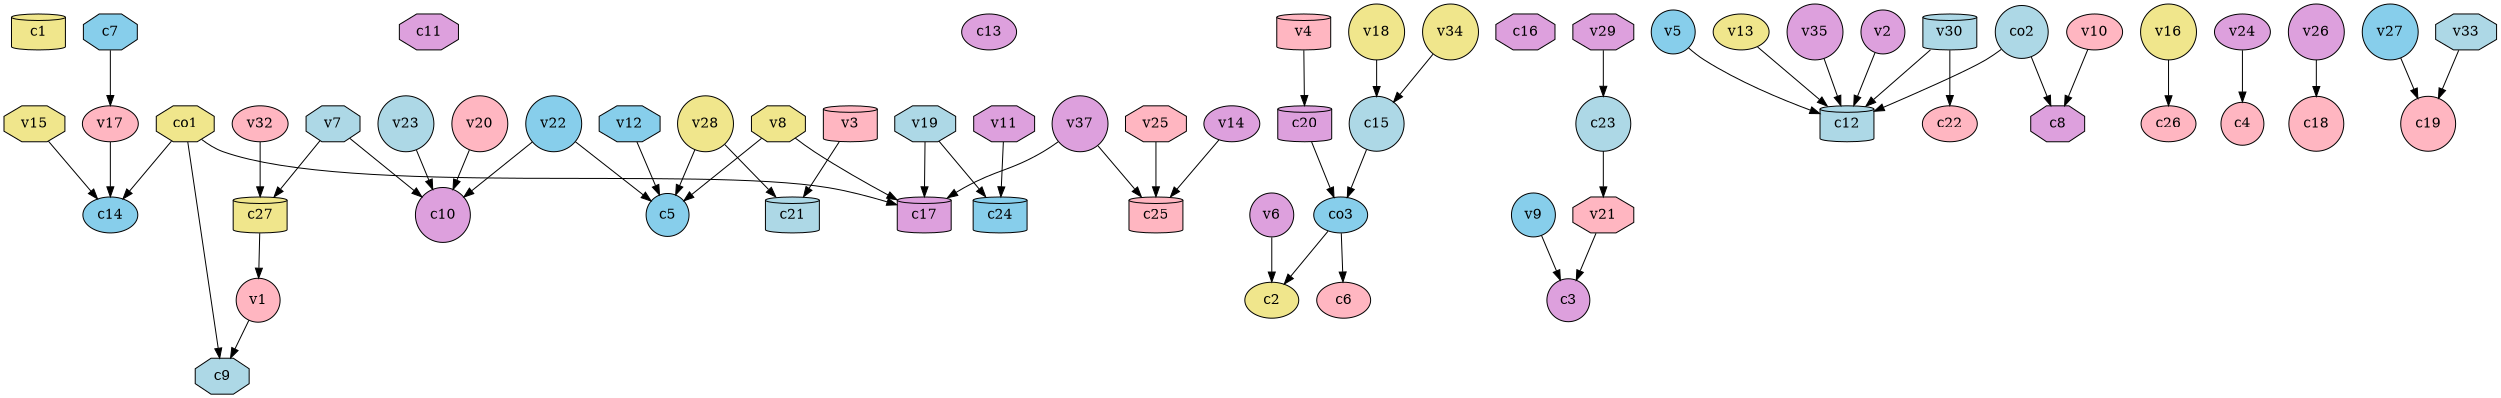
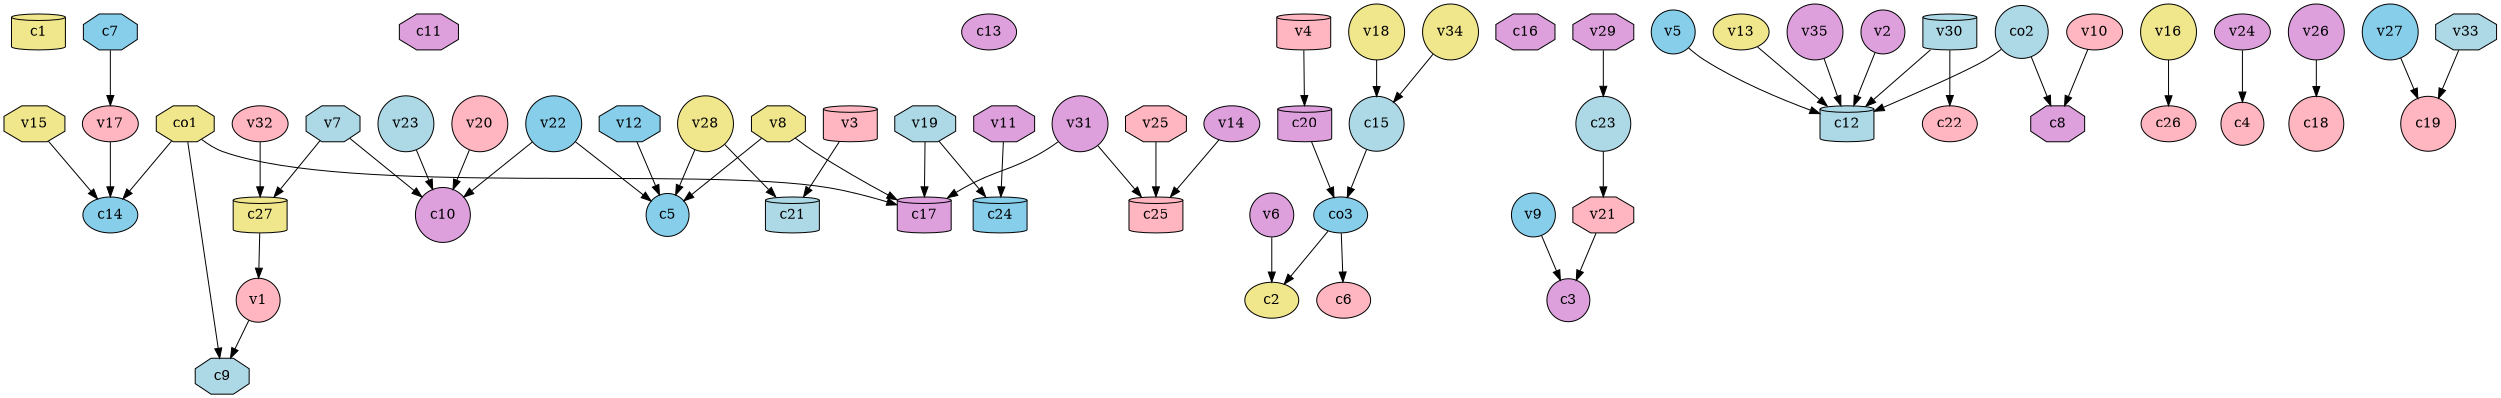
(1080, 124) -> (1080, 124)
